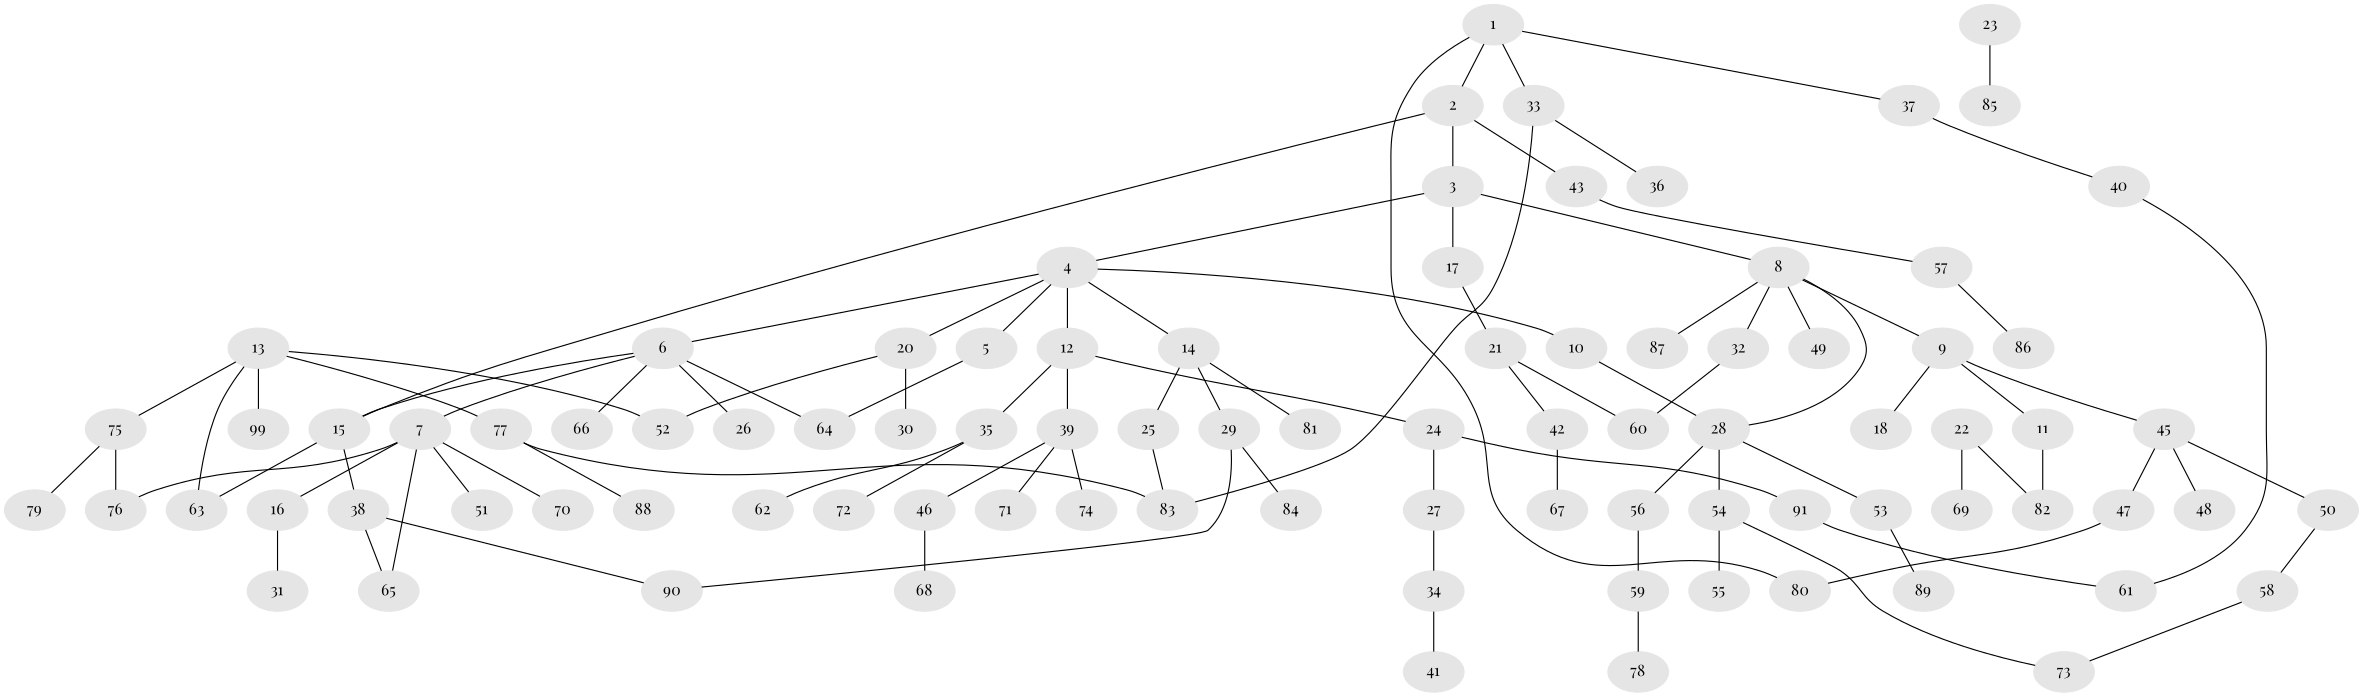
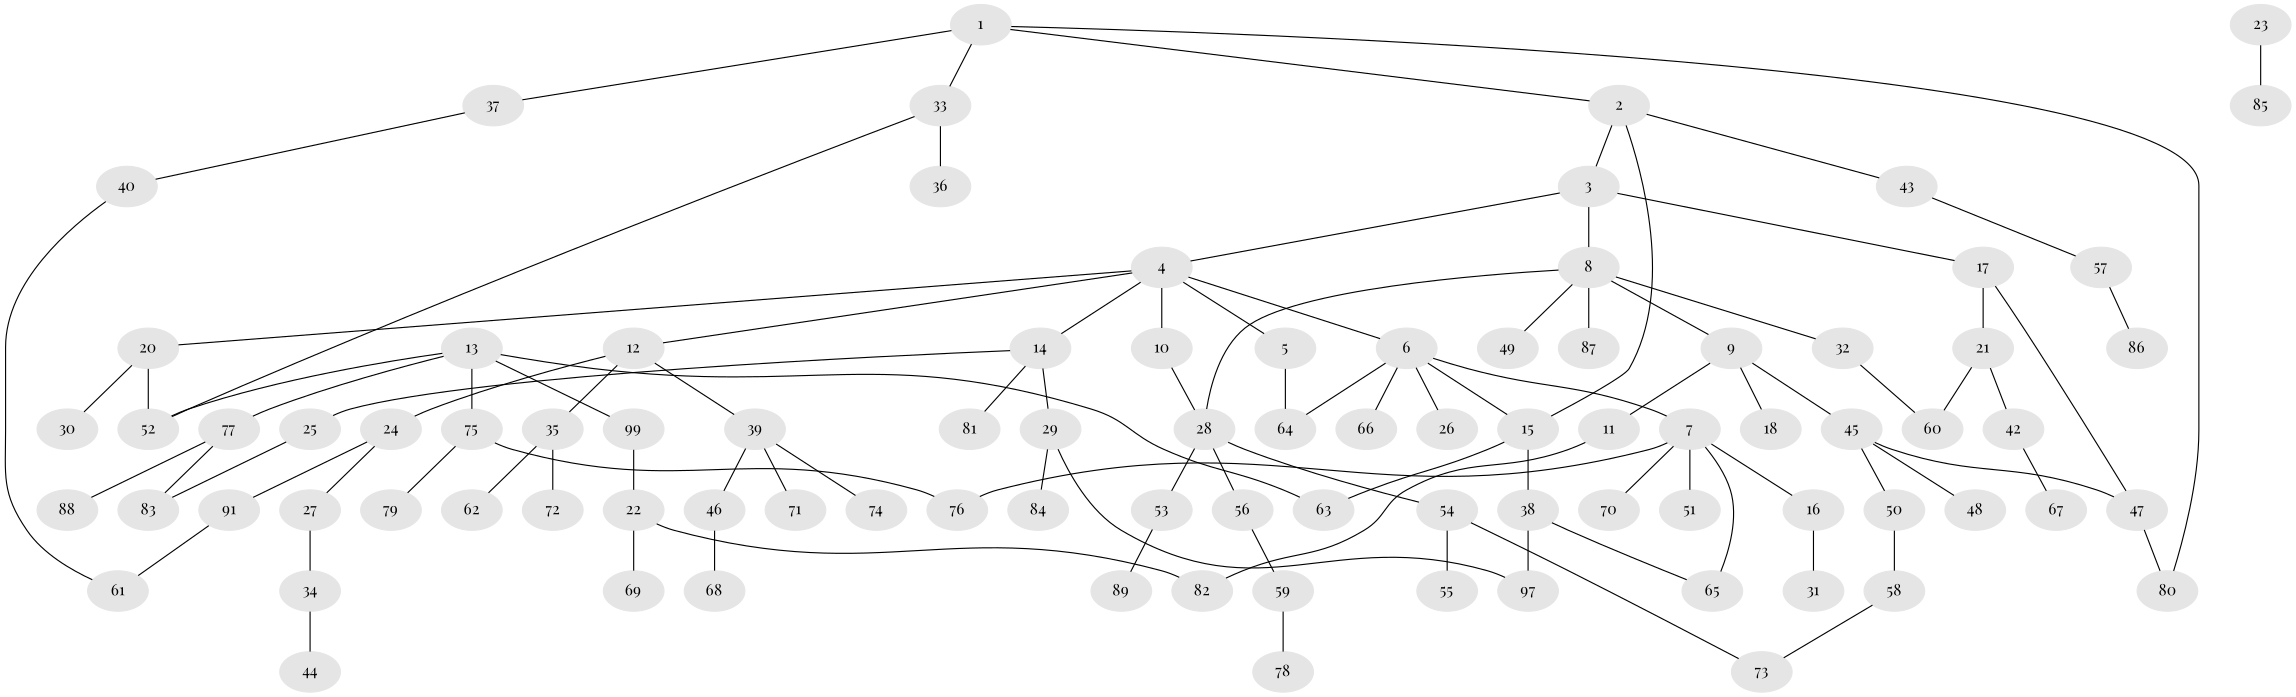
(1423, 368) -> (542, 262)
none -> (2062, 388)
none -> (634, 463)
(672, 591) -> (1528, 591)
(1434, 672) -> (310, 672)
